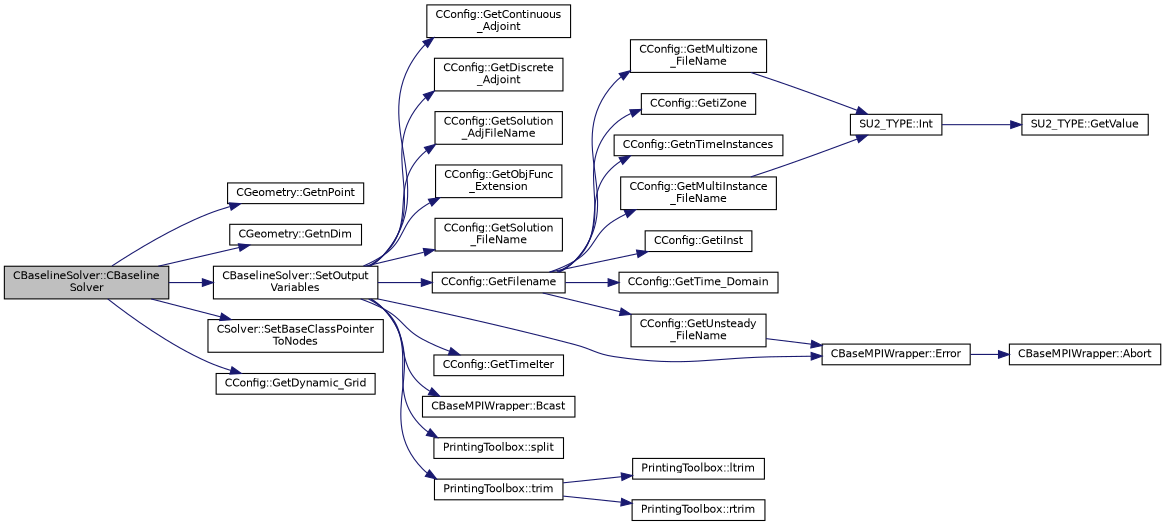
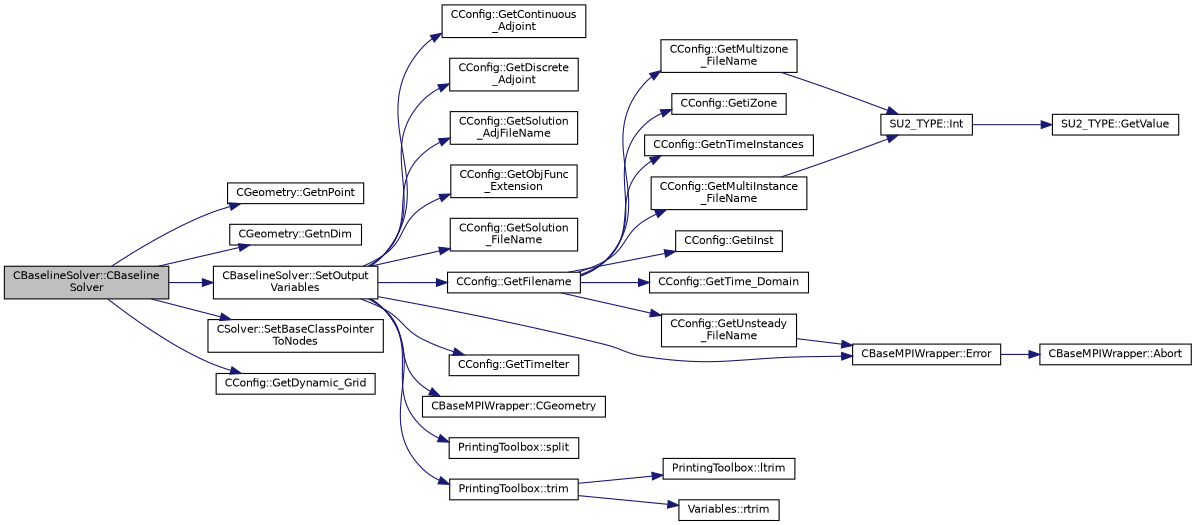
(499, 407) -> (514, 407)
(699, 510) -> (729, 510)
